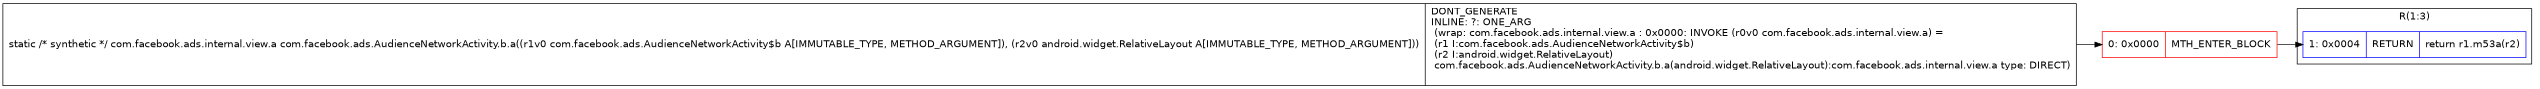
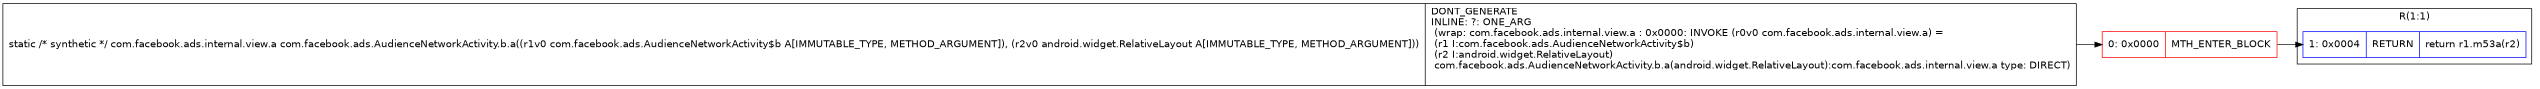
(2414, 17) -> (2414, 17)
